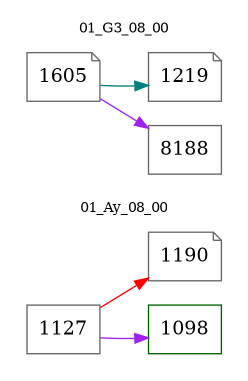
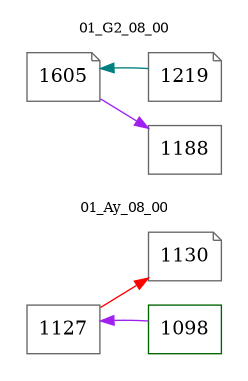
(124, 29) -> (124, 29)
(118, 86) -> (131, 68)
(185, 150) -> (185, 150)
(185, 256) -> (185, 256)
(118, 338) -> (131, 320)
